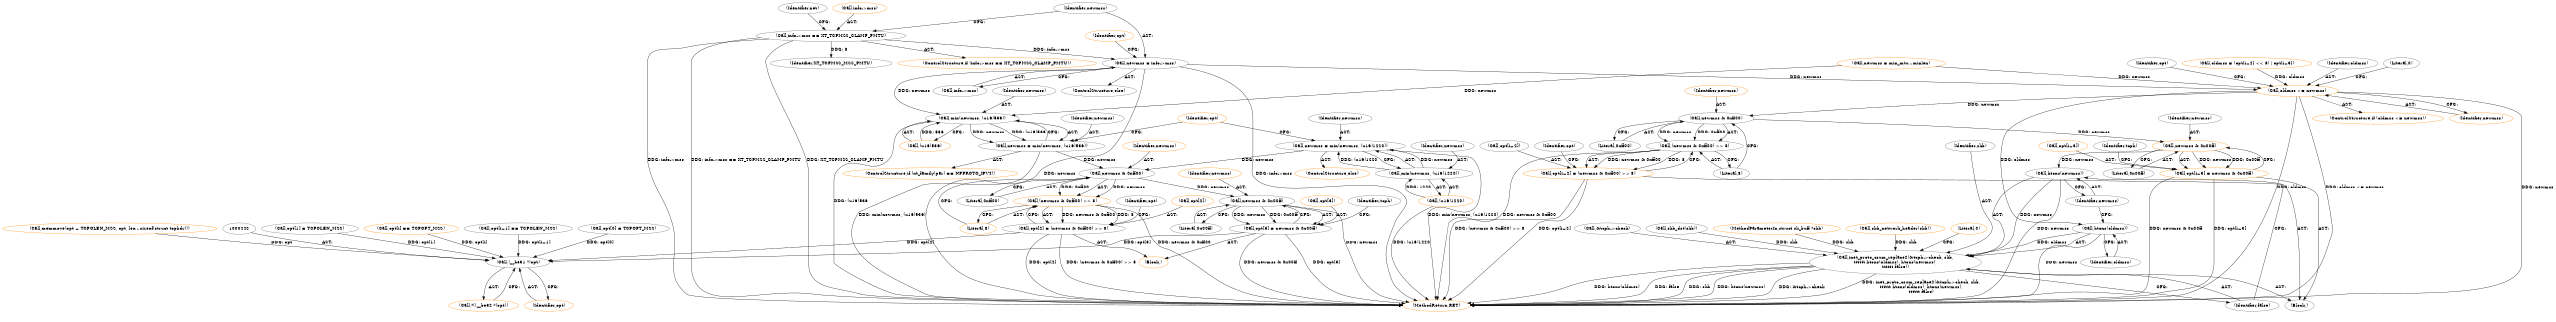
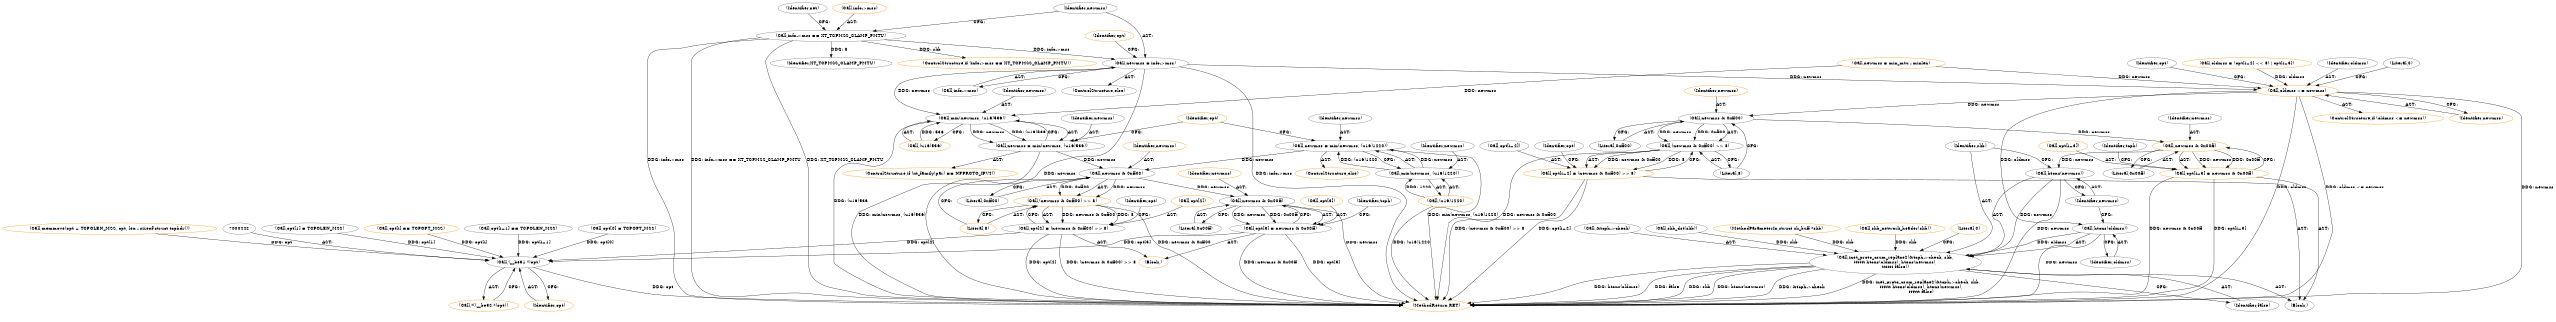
(930, 50) -> (930, 50)
(831, 63) -> (831, 63)
(2245, 181) -> (2022, 153)
(239, 229) -> (239, 229)
none -> (965, 303)
